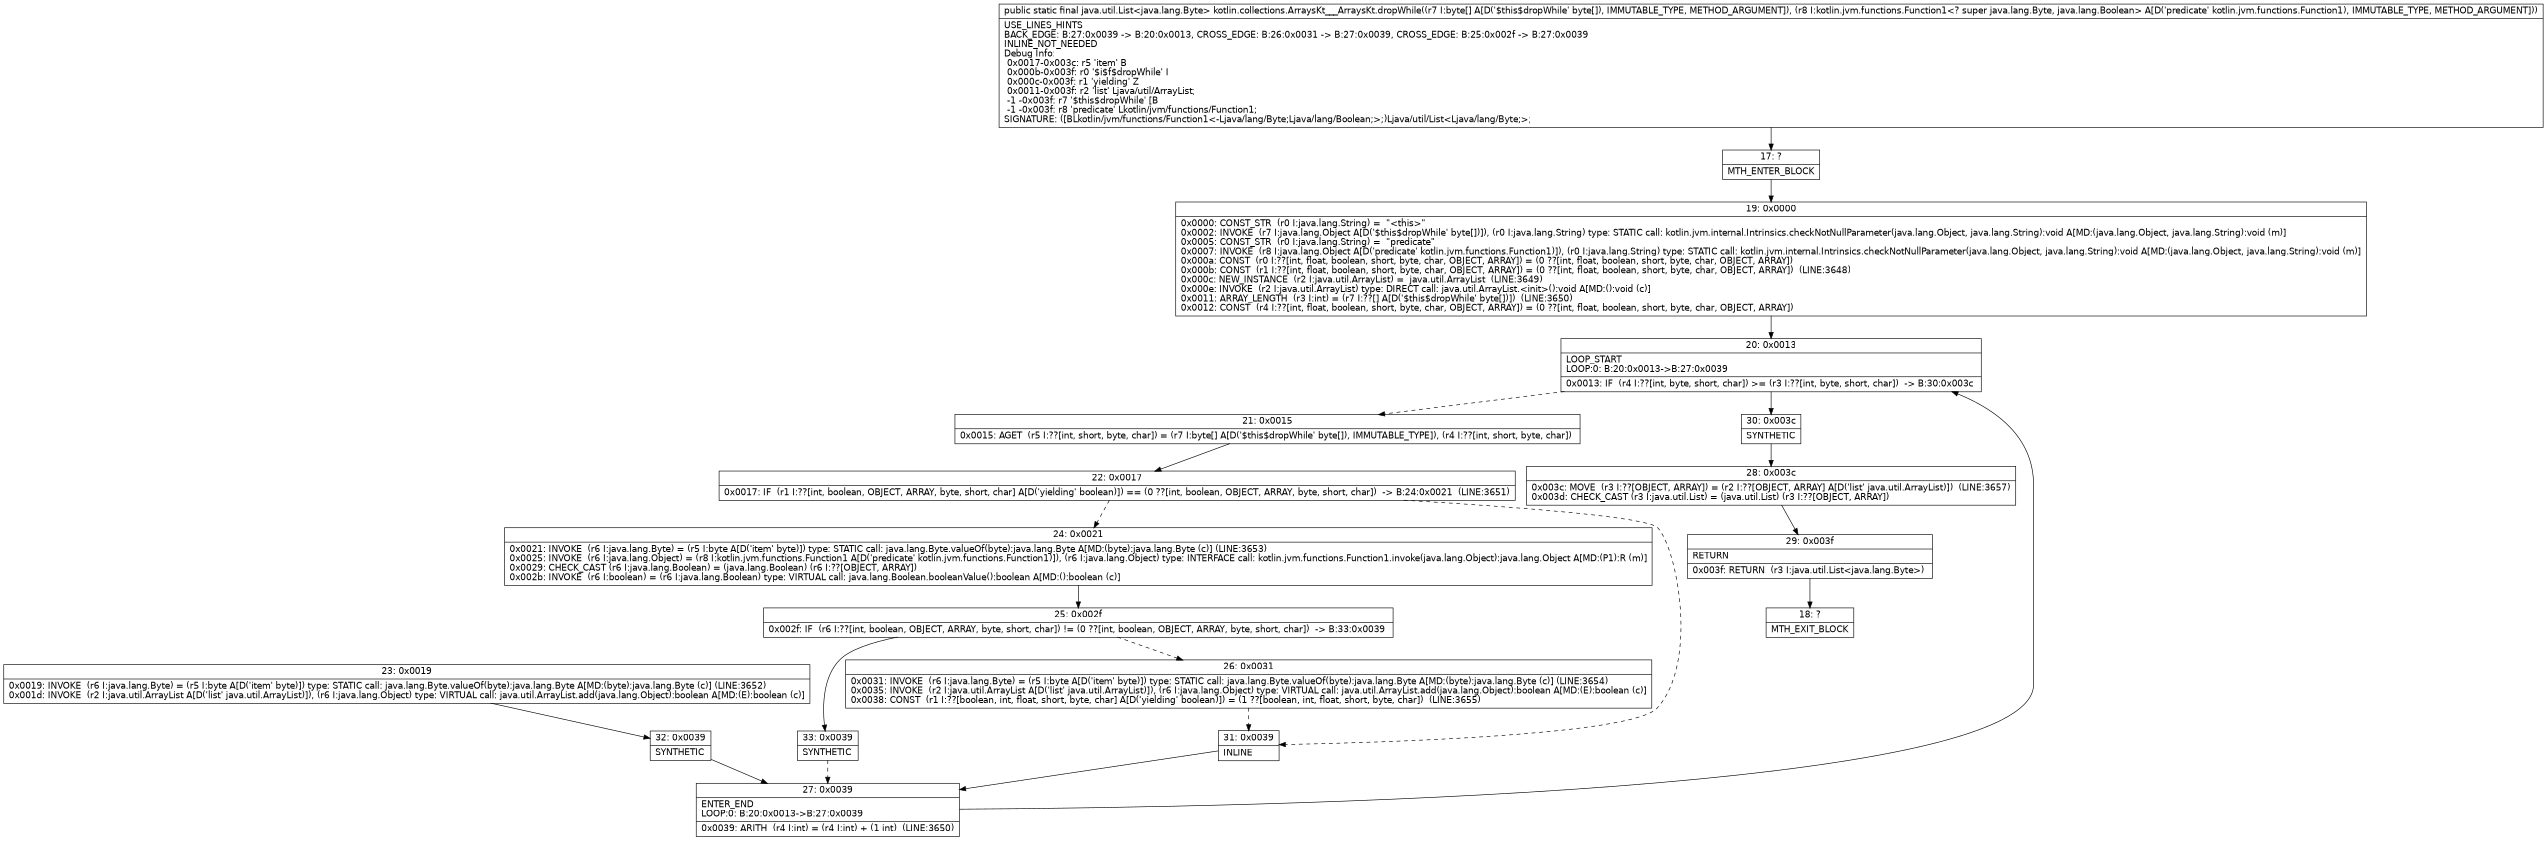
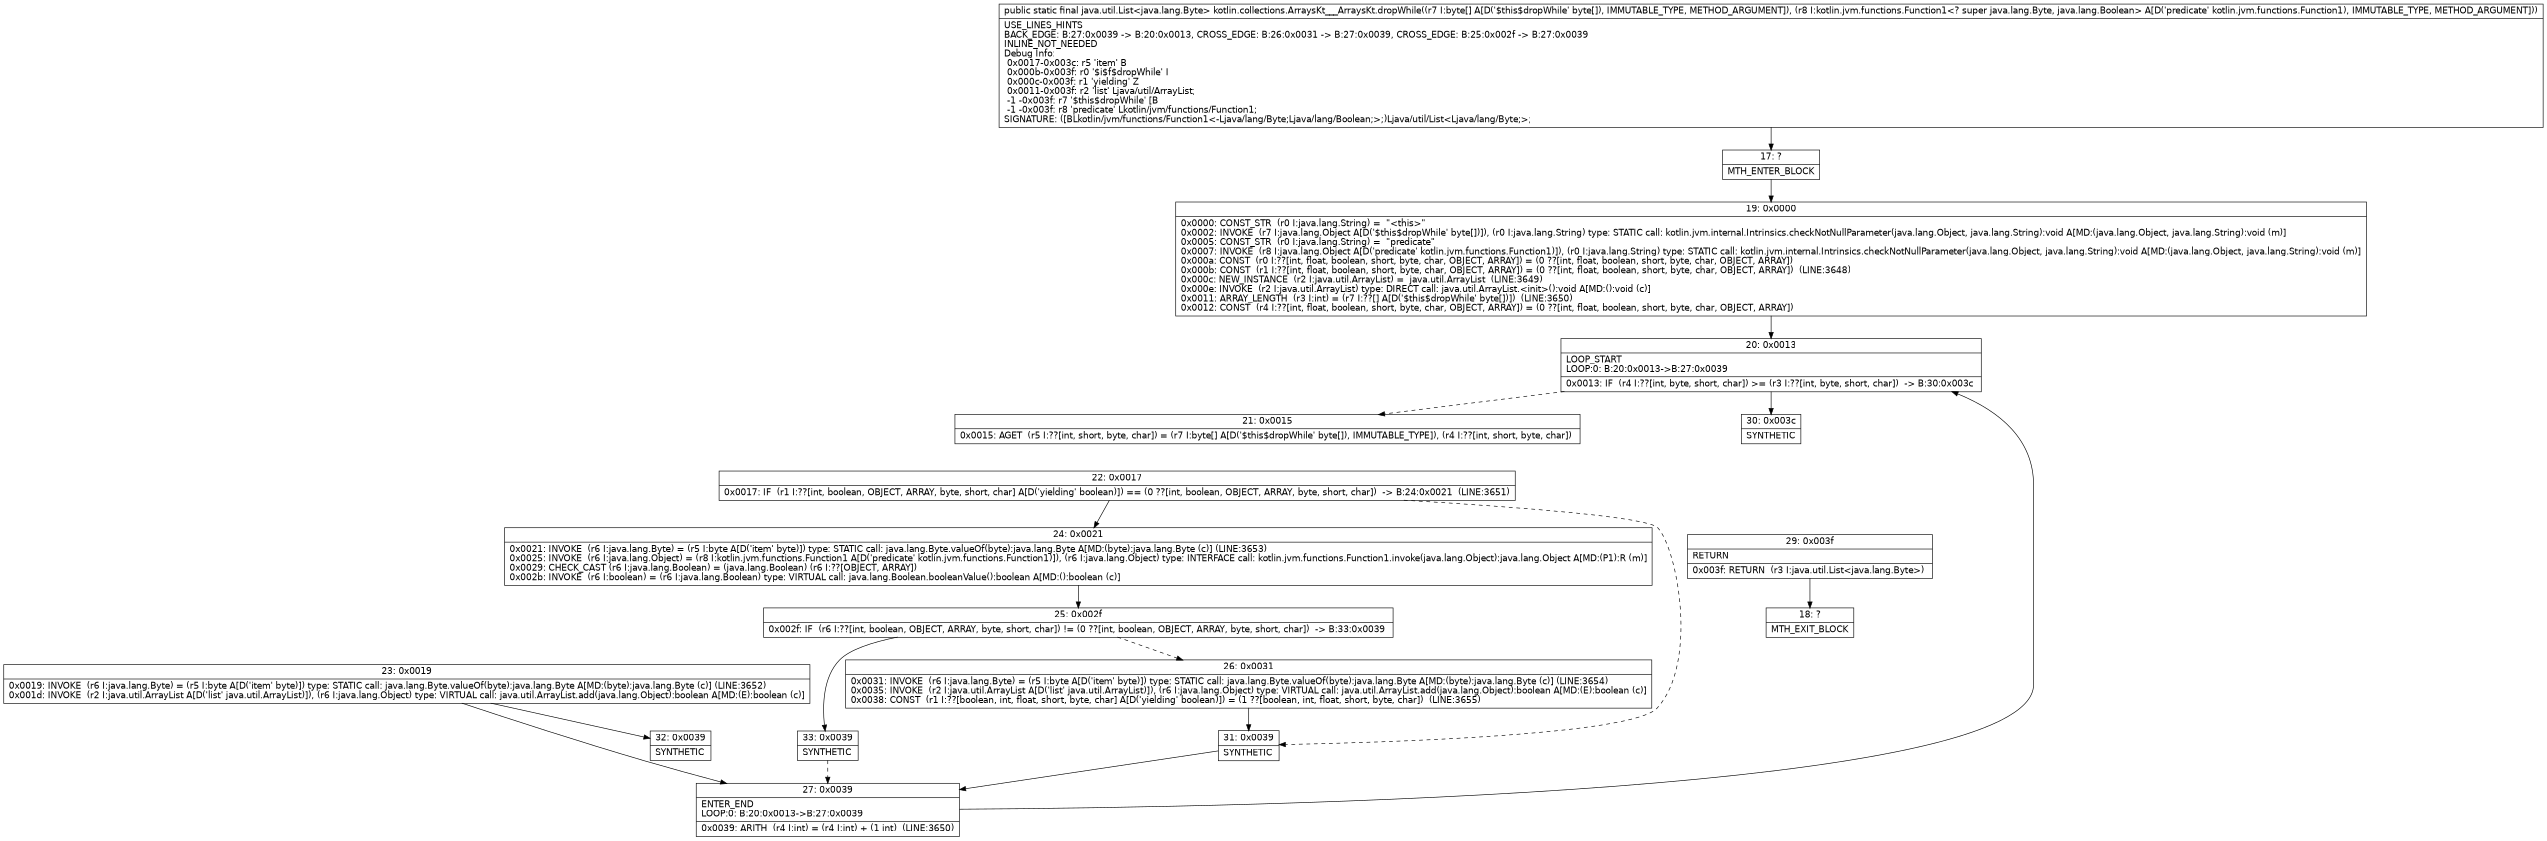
(1195, 456) -> none
(1771, 486) -> none
(1103, 511) -> (1103, 511)
(1249, 716) -> (1249, 716)
(1238, 753) -> (1248, 753)
(736, 770) -> (591, 745)
